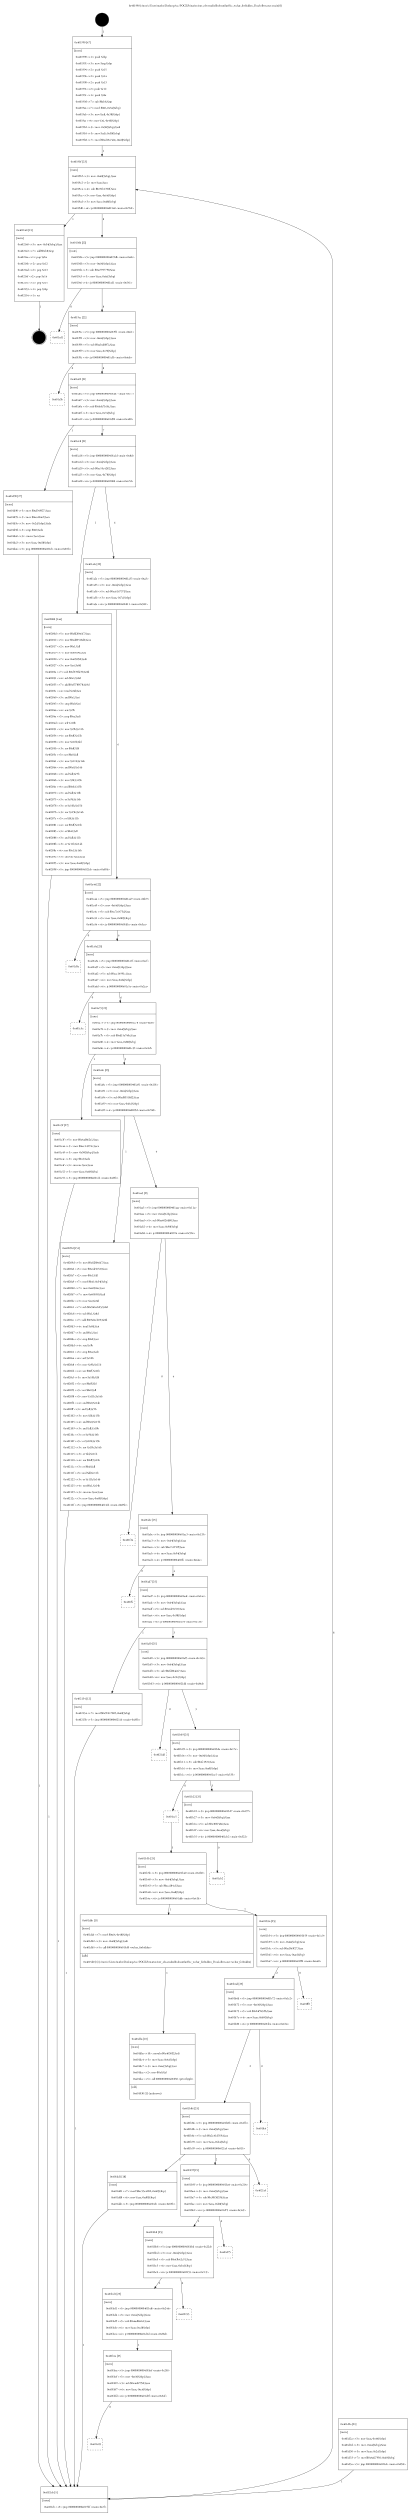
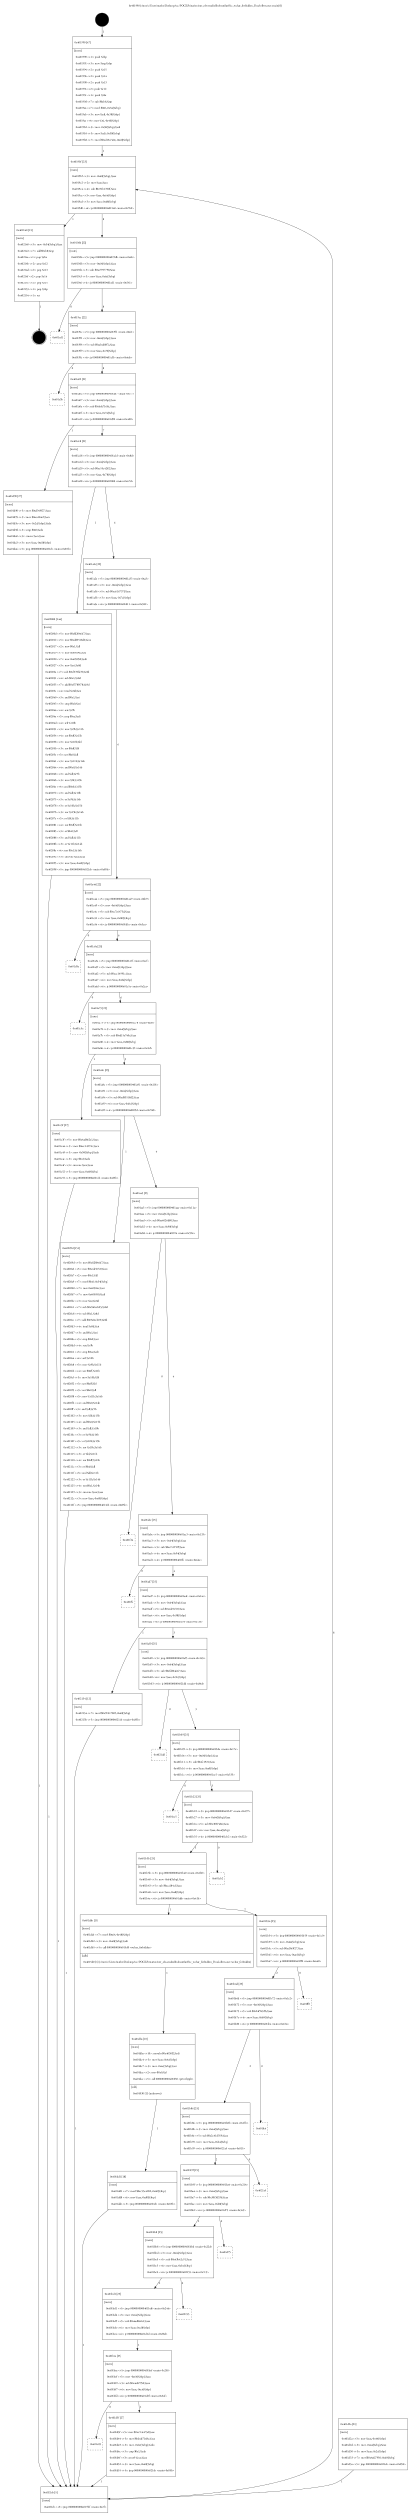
(171, 1837) -> (195, 1847)
(176, 2162) -> (151, 2134)
none -> (141, 2444)
